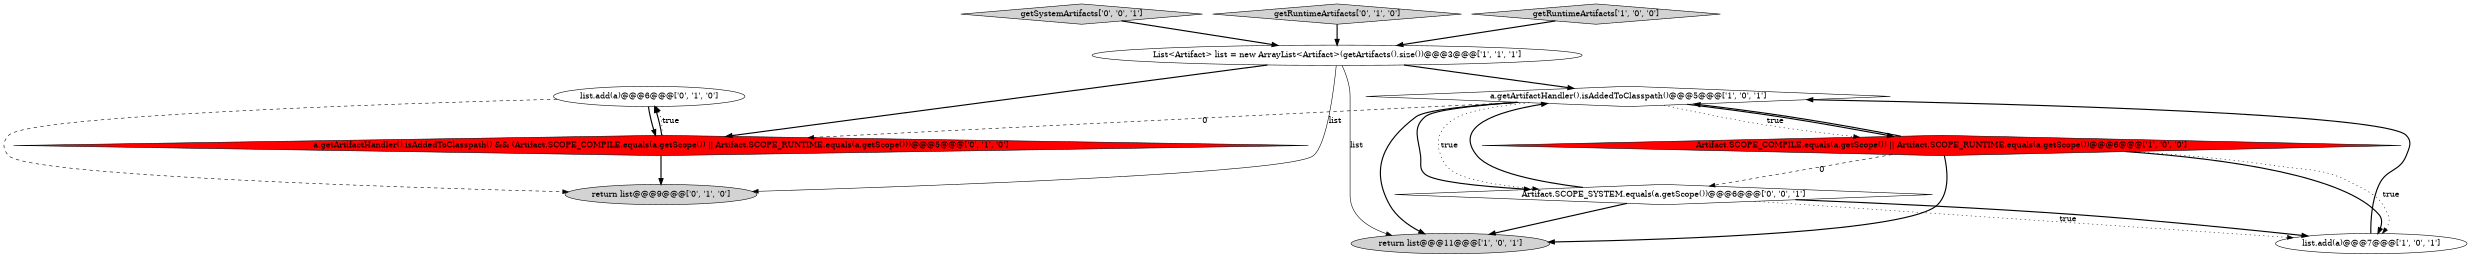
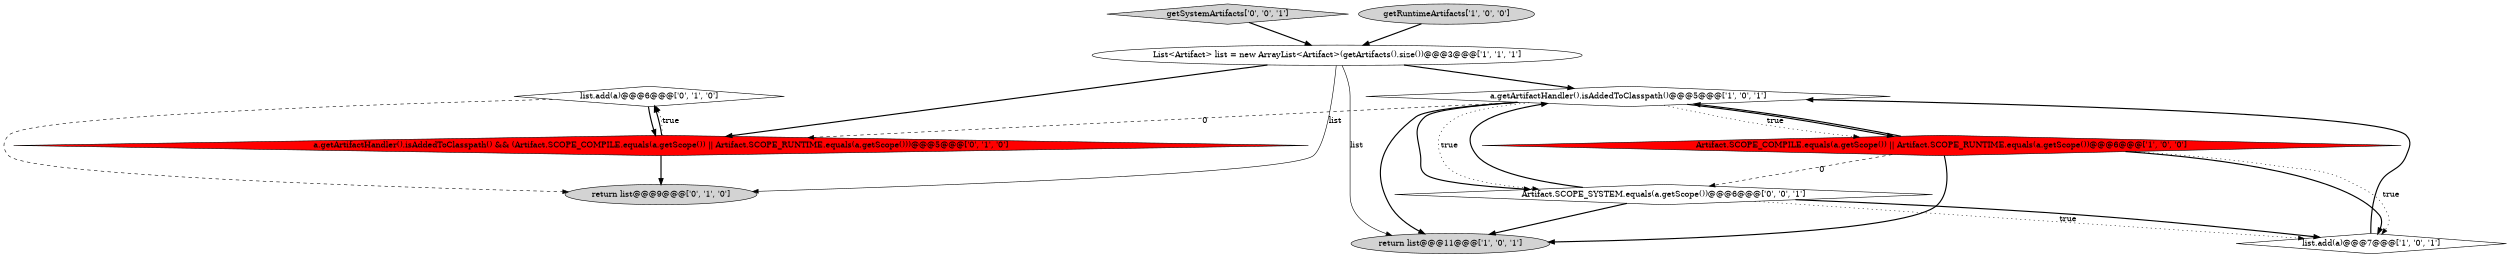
(1337, 14) -> none
(1596, 14) -> (1446, 14)
(649, 96) -> (649, 96)
(2371, 244) -> (2371, 244)
